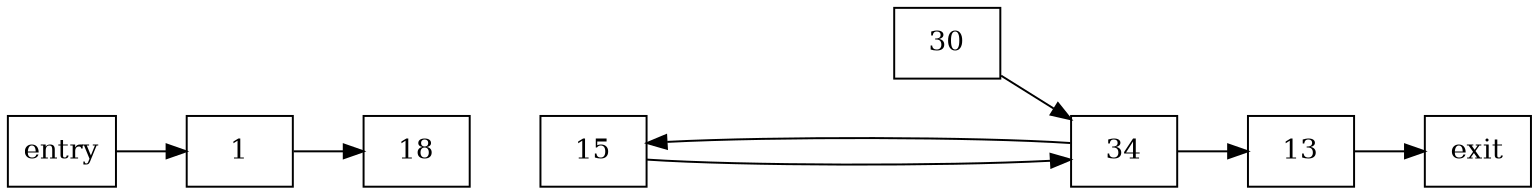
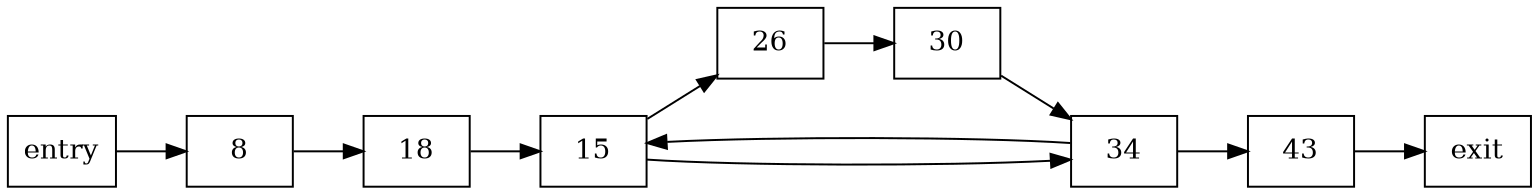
none -> (770, 43)
(240, 151) -> (240, 151)
none -> (495, 151)
(1301, 151) -> (1301, 151)
